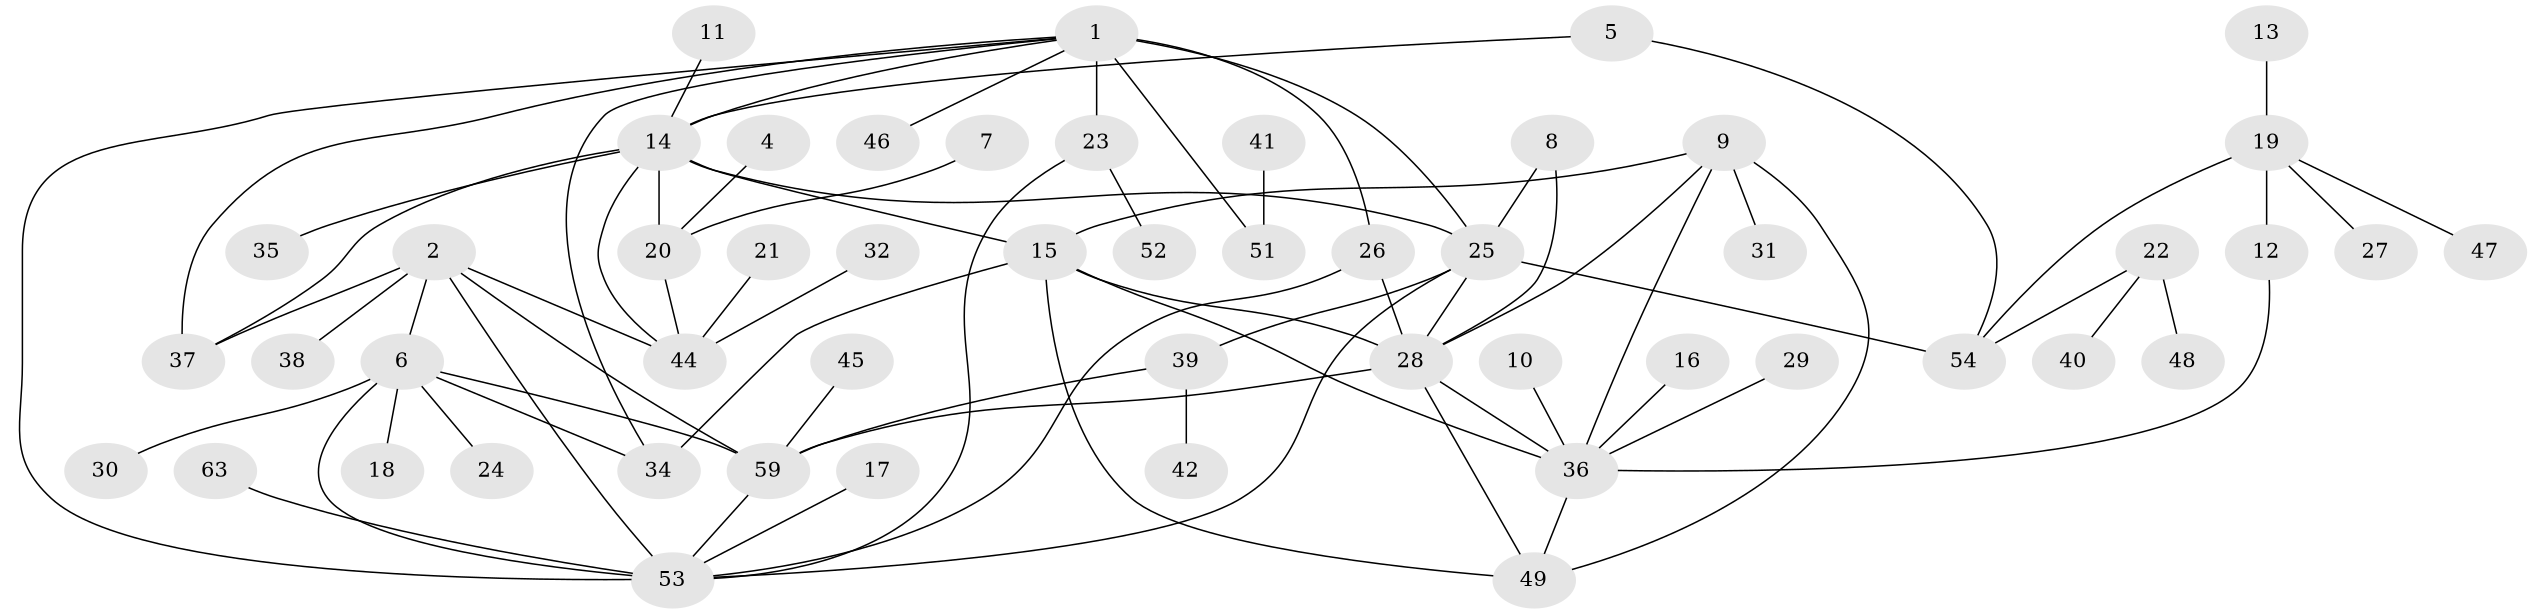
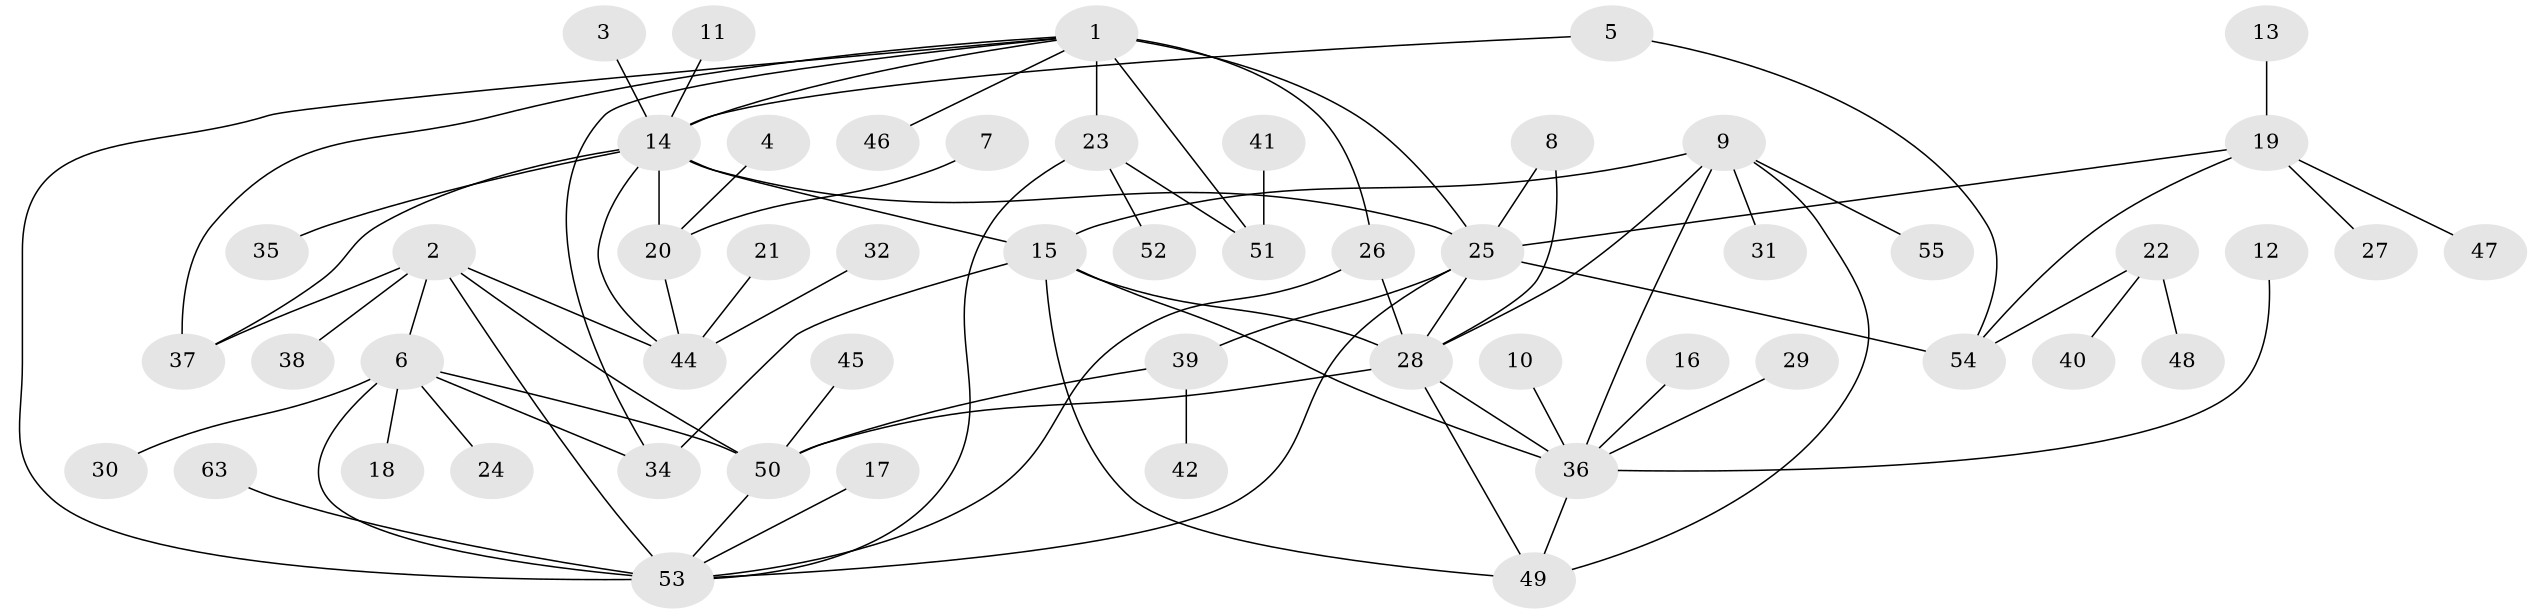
none -> (604, 33)
none -> (1159, 184)
(2267, 198) -> (1875, 198)
none -> (1932, 252)
(768, 471) -> (768, 471)
